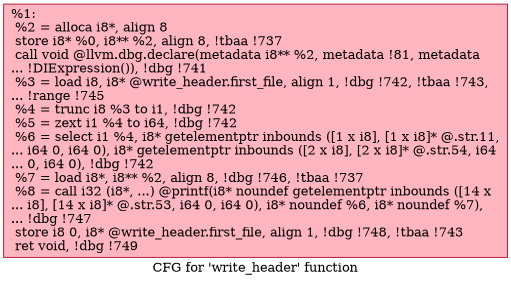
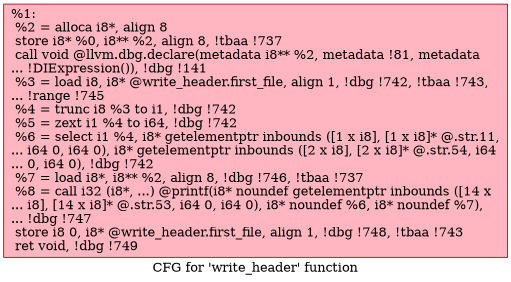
(109, 69) -> (109, 69)
